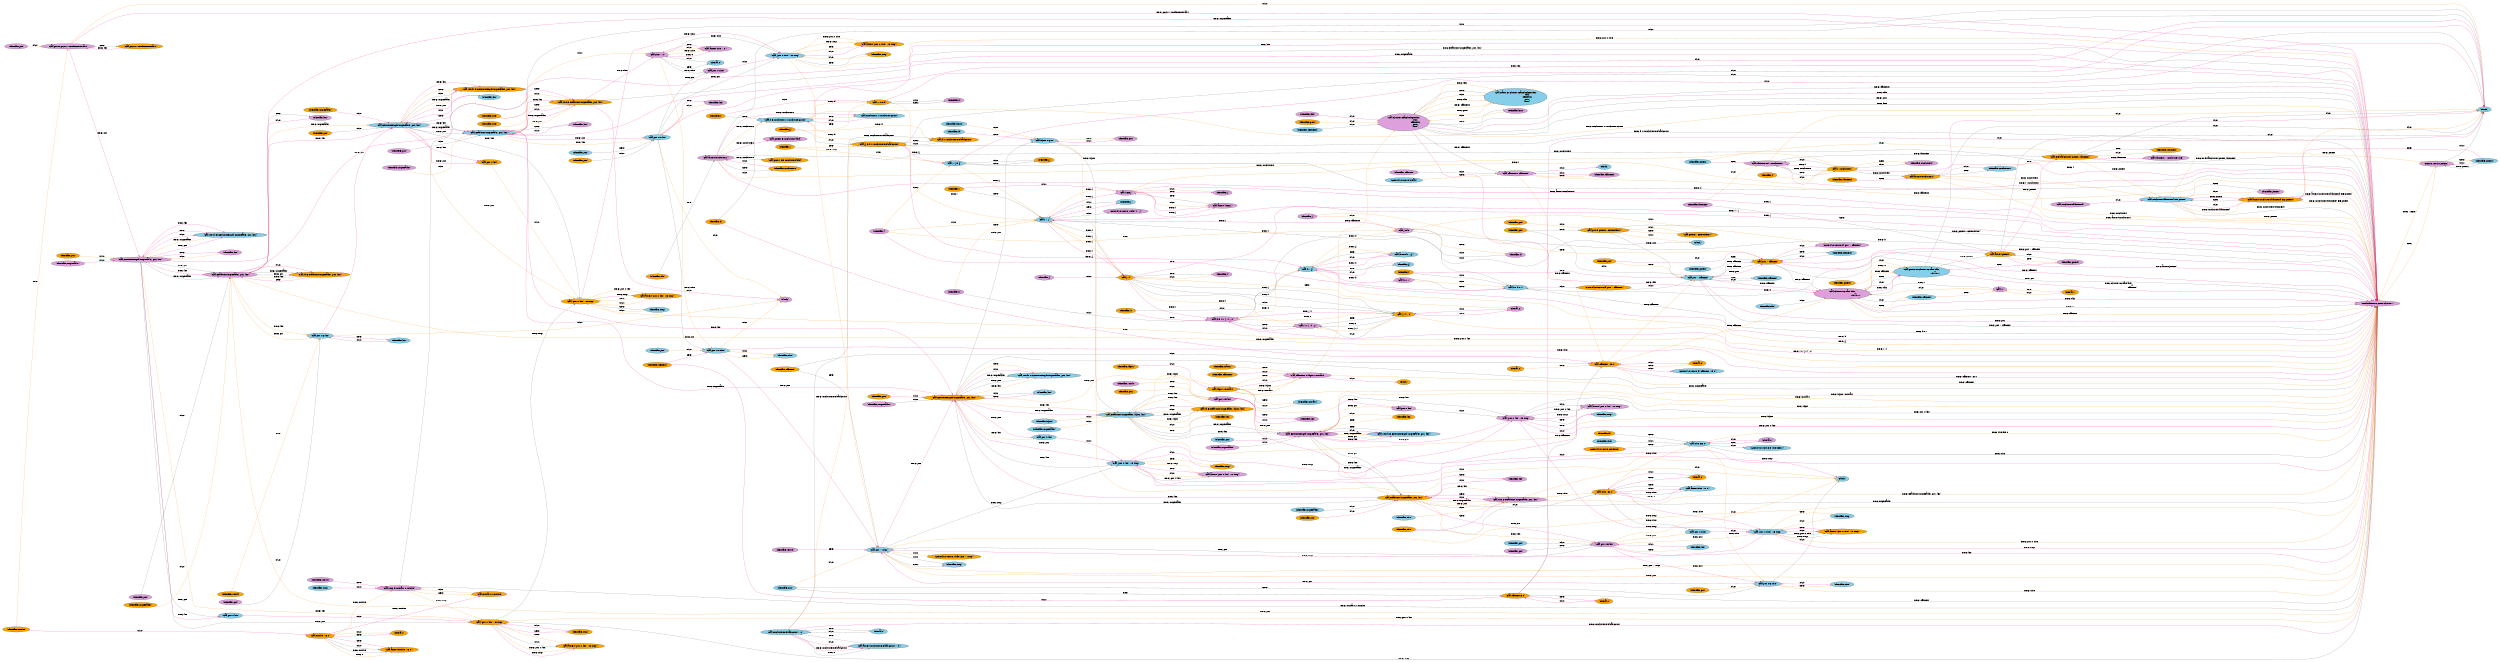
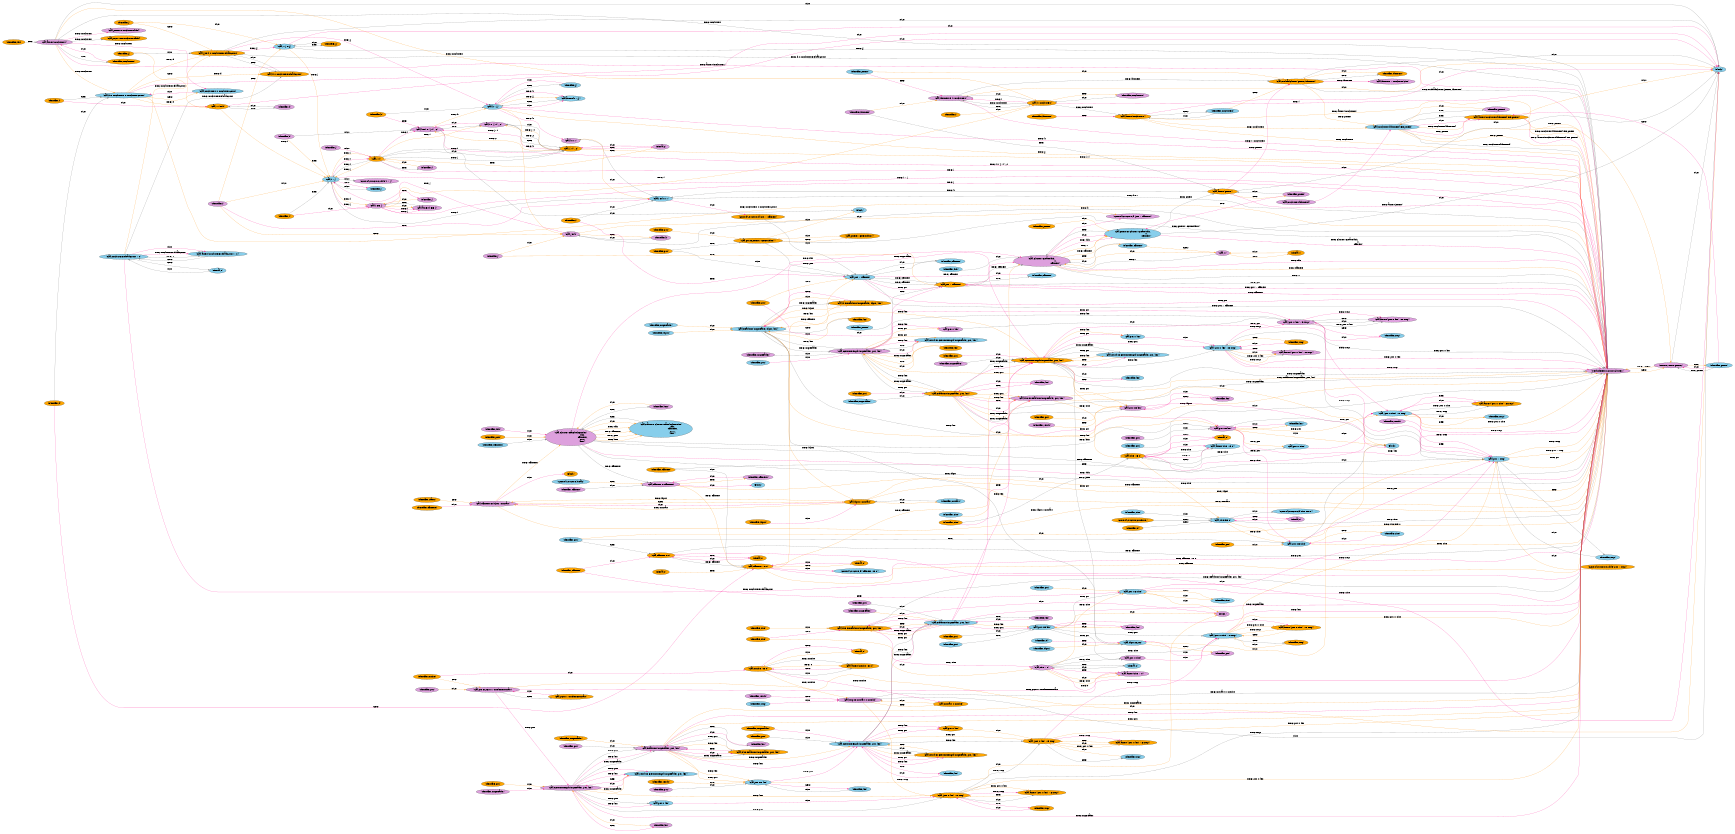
(102, 48) -> (530, 691)
(1793, 250) -> (1078, 228)
